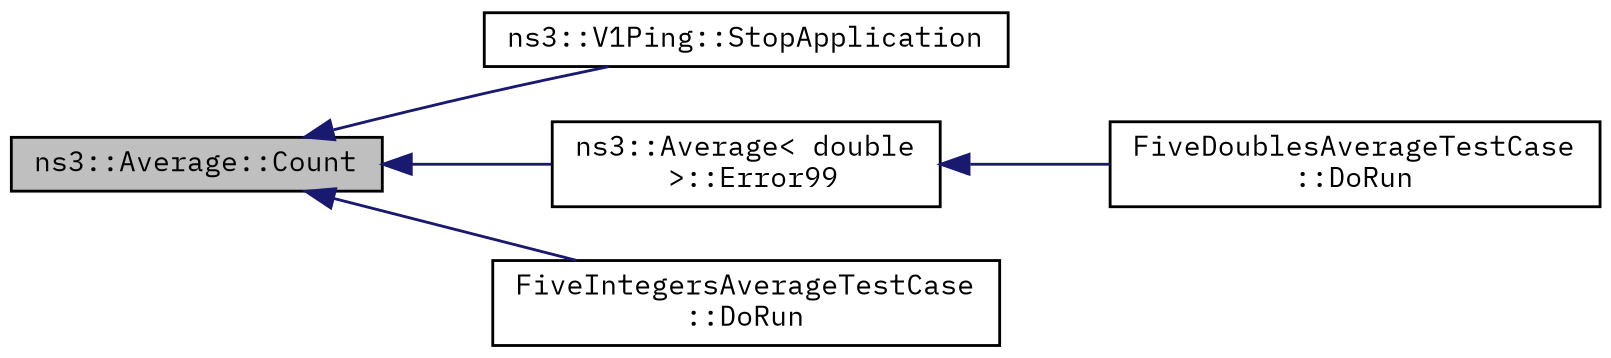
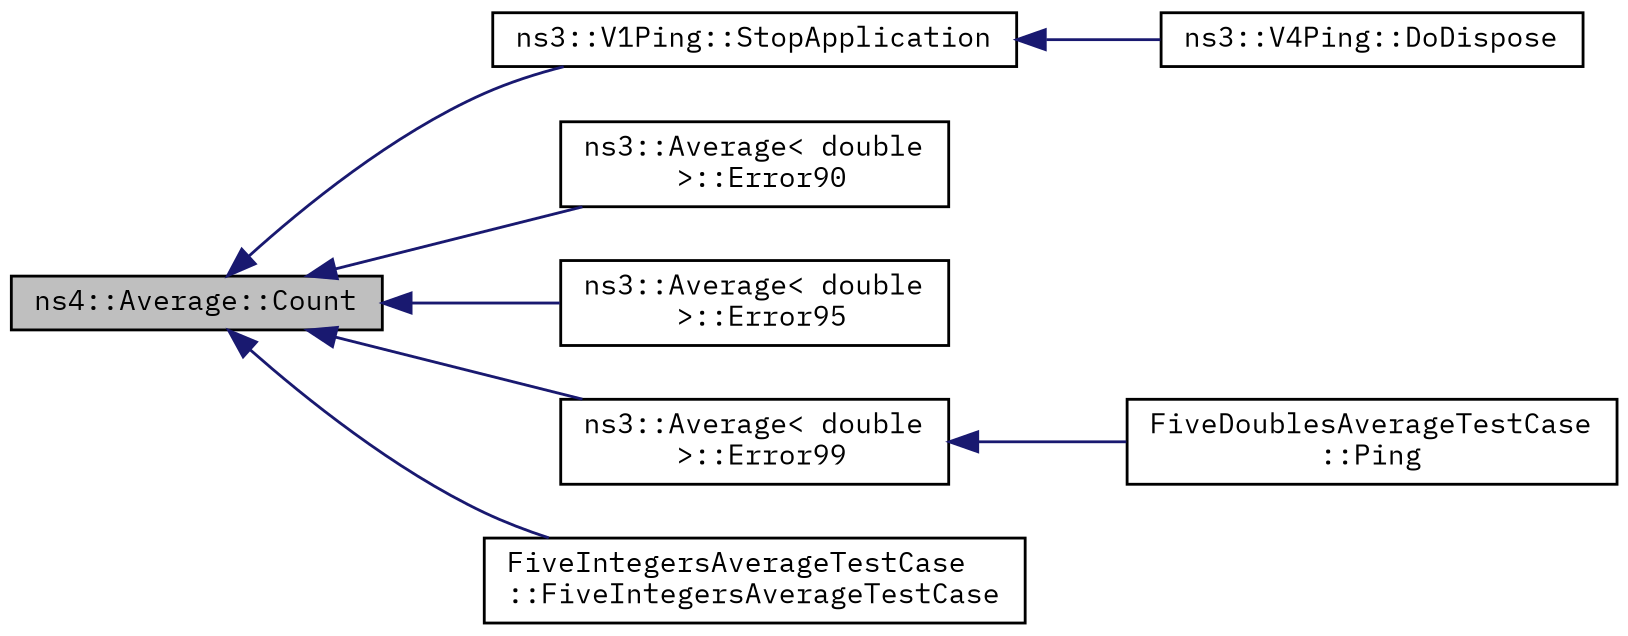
none -> (1372, 40)
(197, 164) -> (197, 303)
none -> (755, 164)
(1355, 164) -> (1372, 442)
(746, 303) -> (755, 581)
none -> (755, 303)
